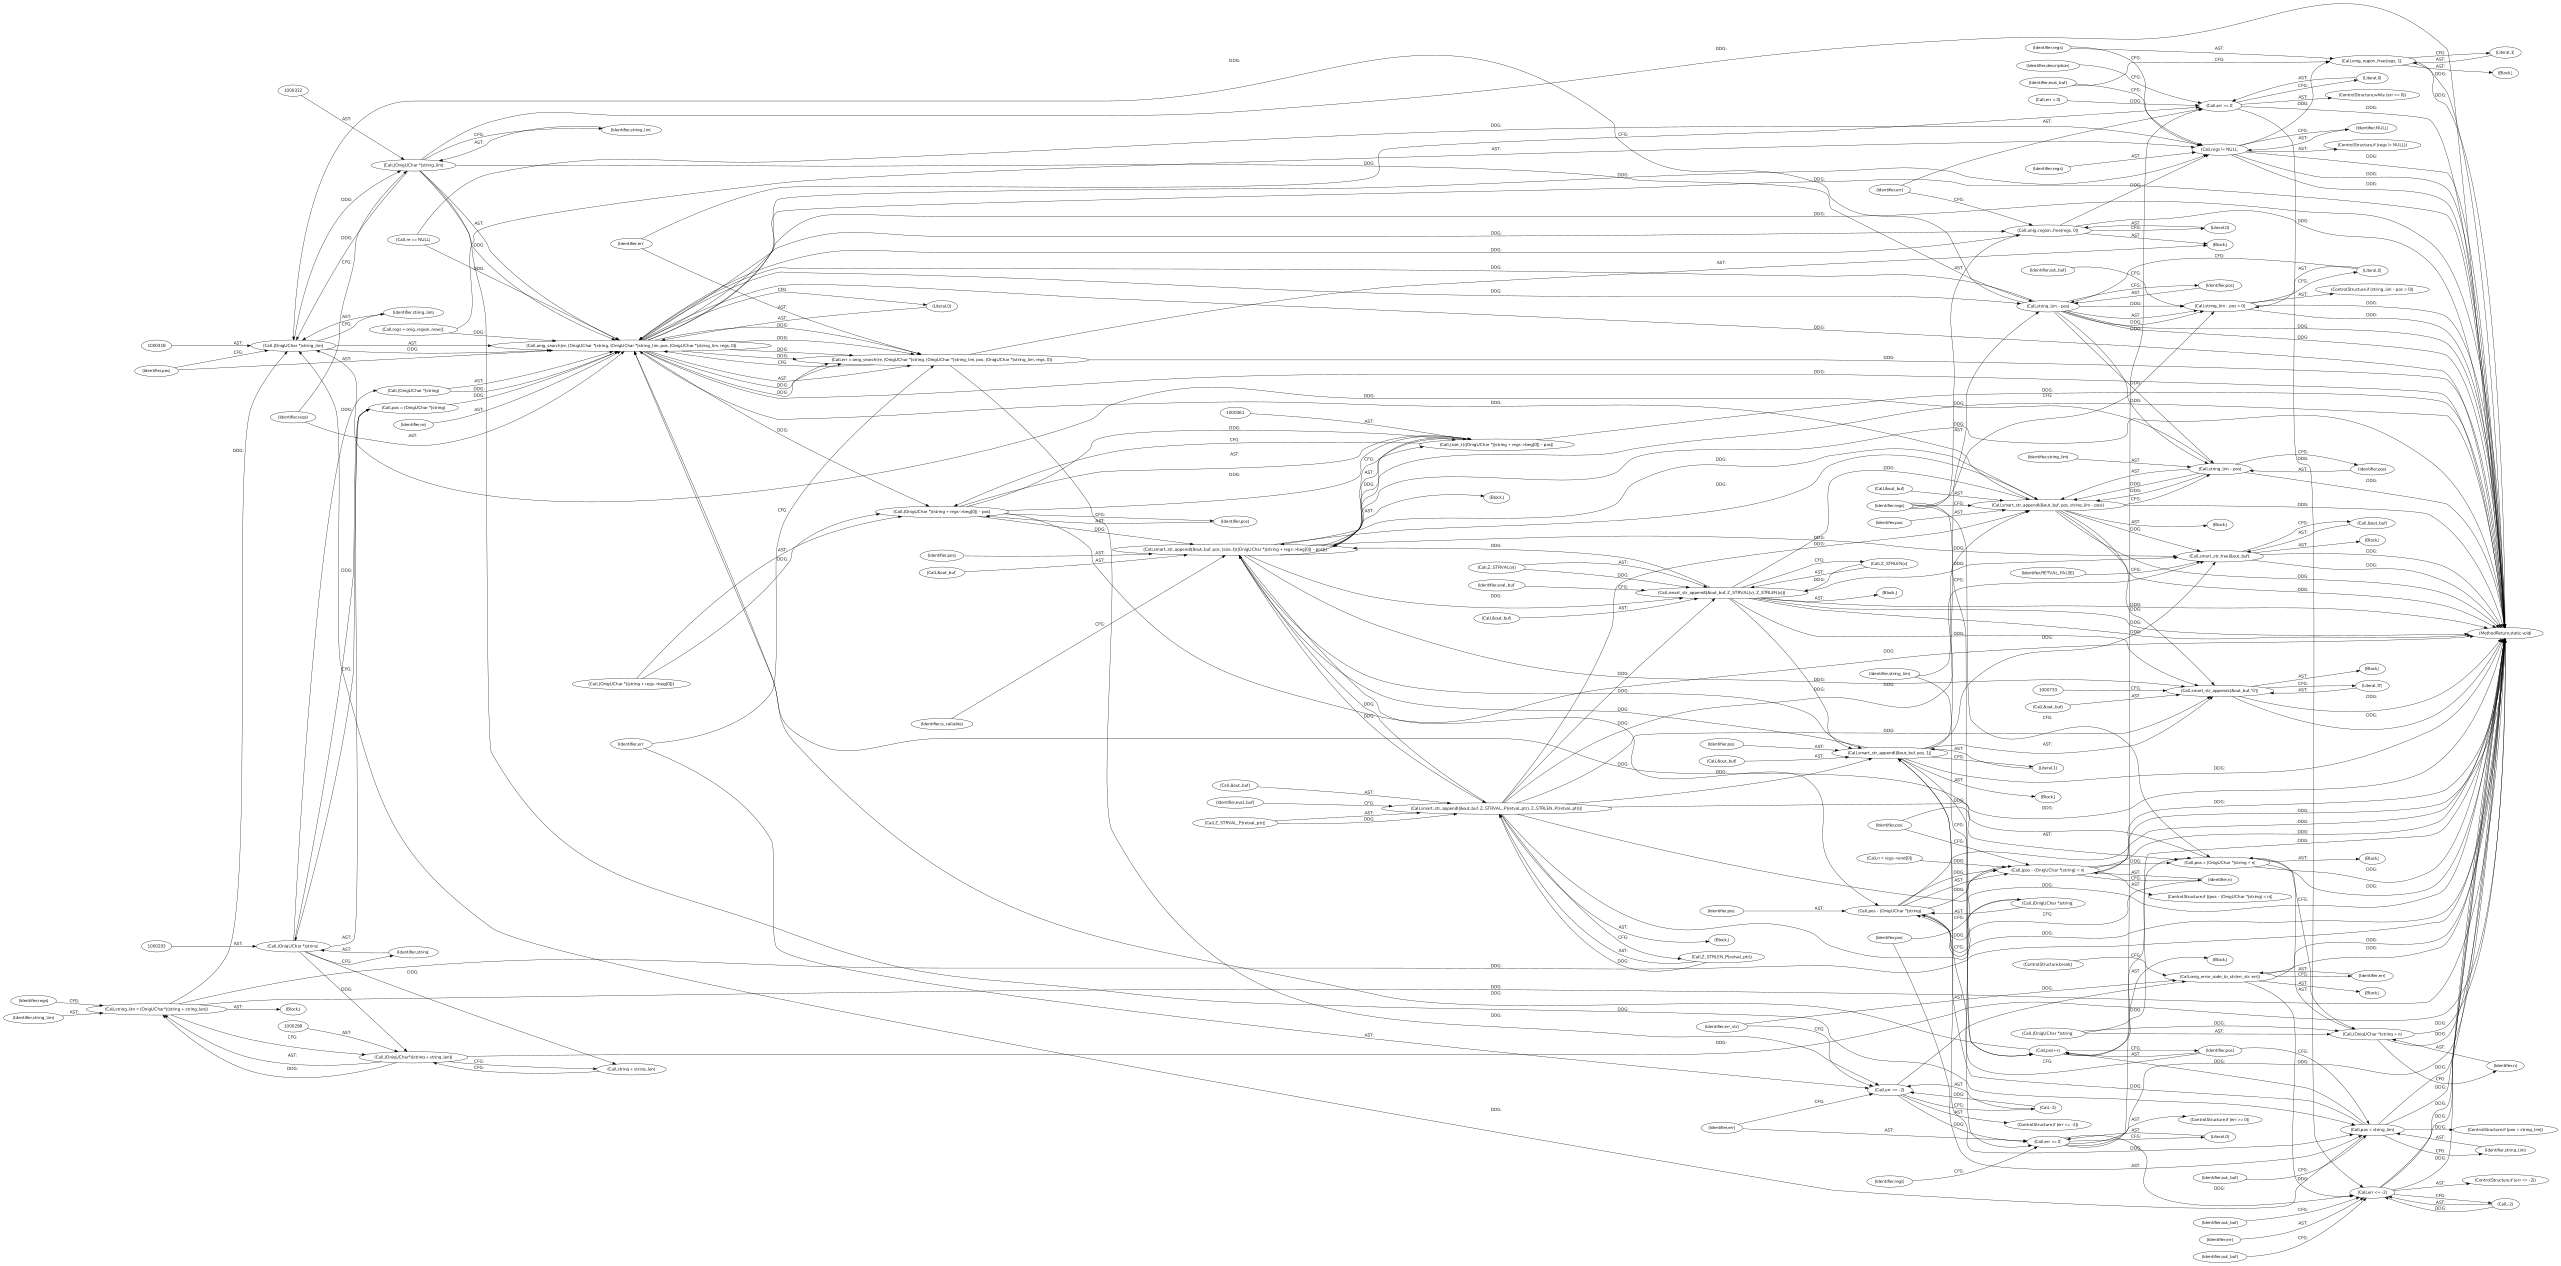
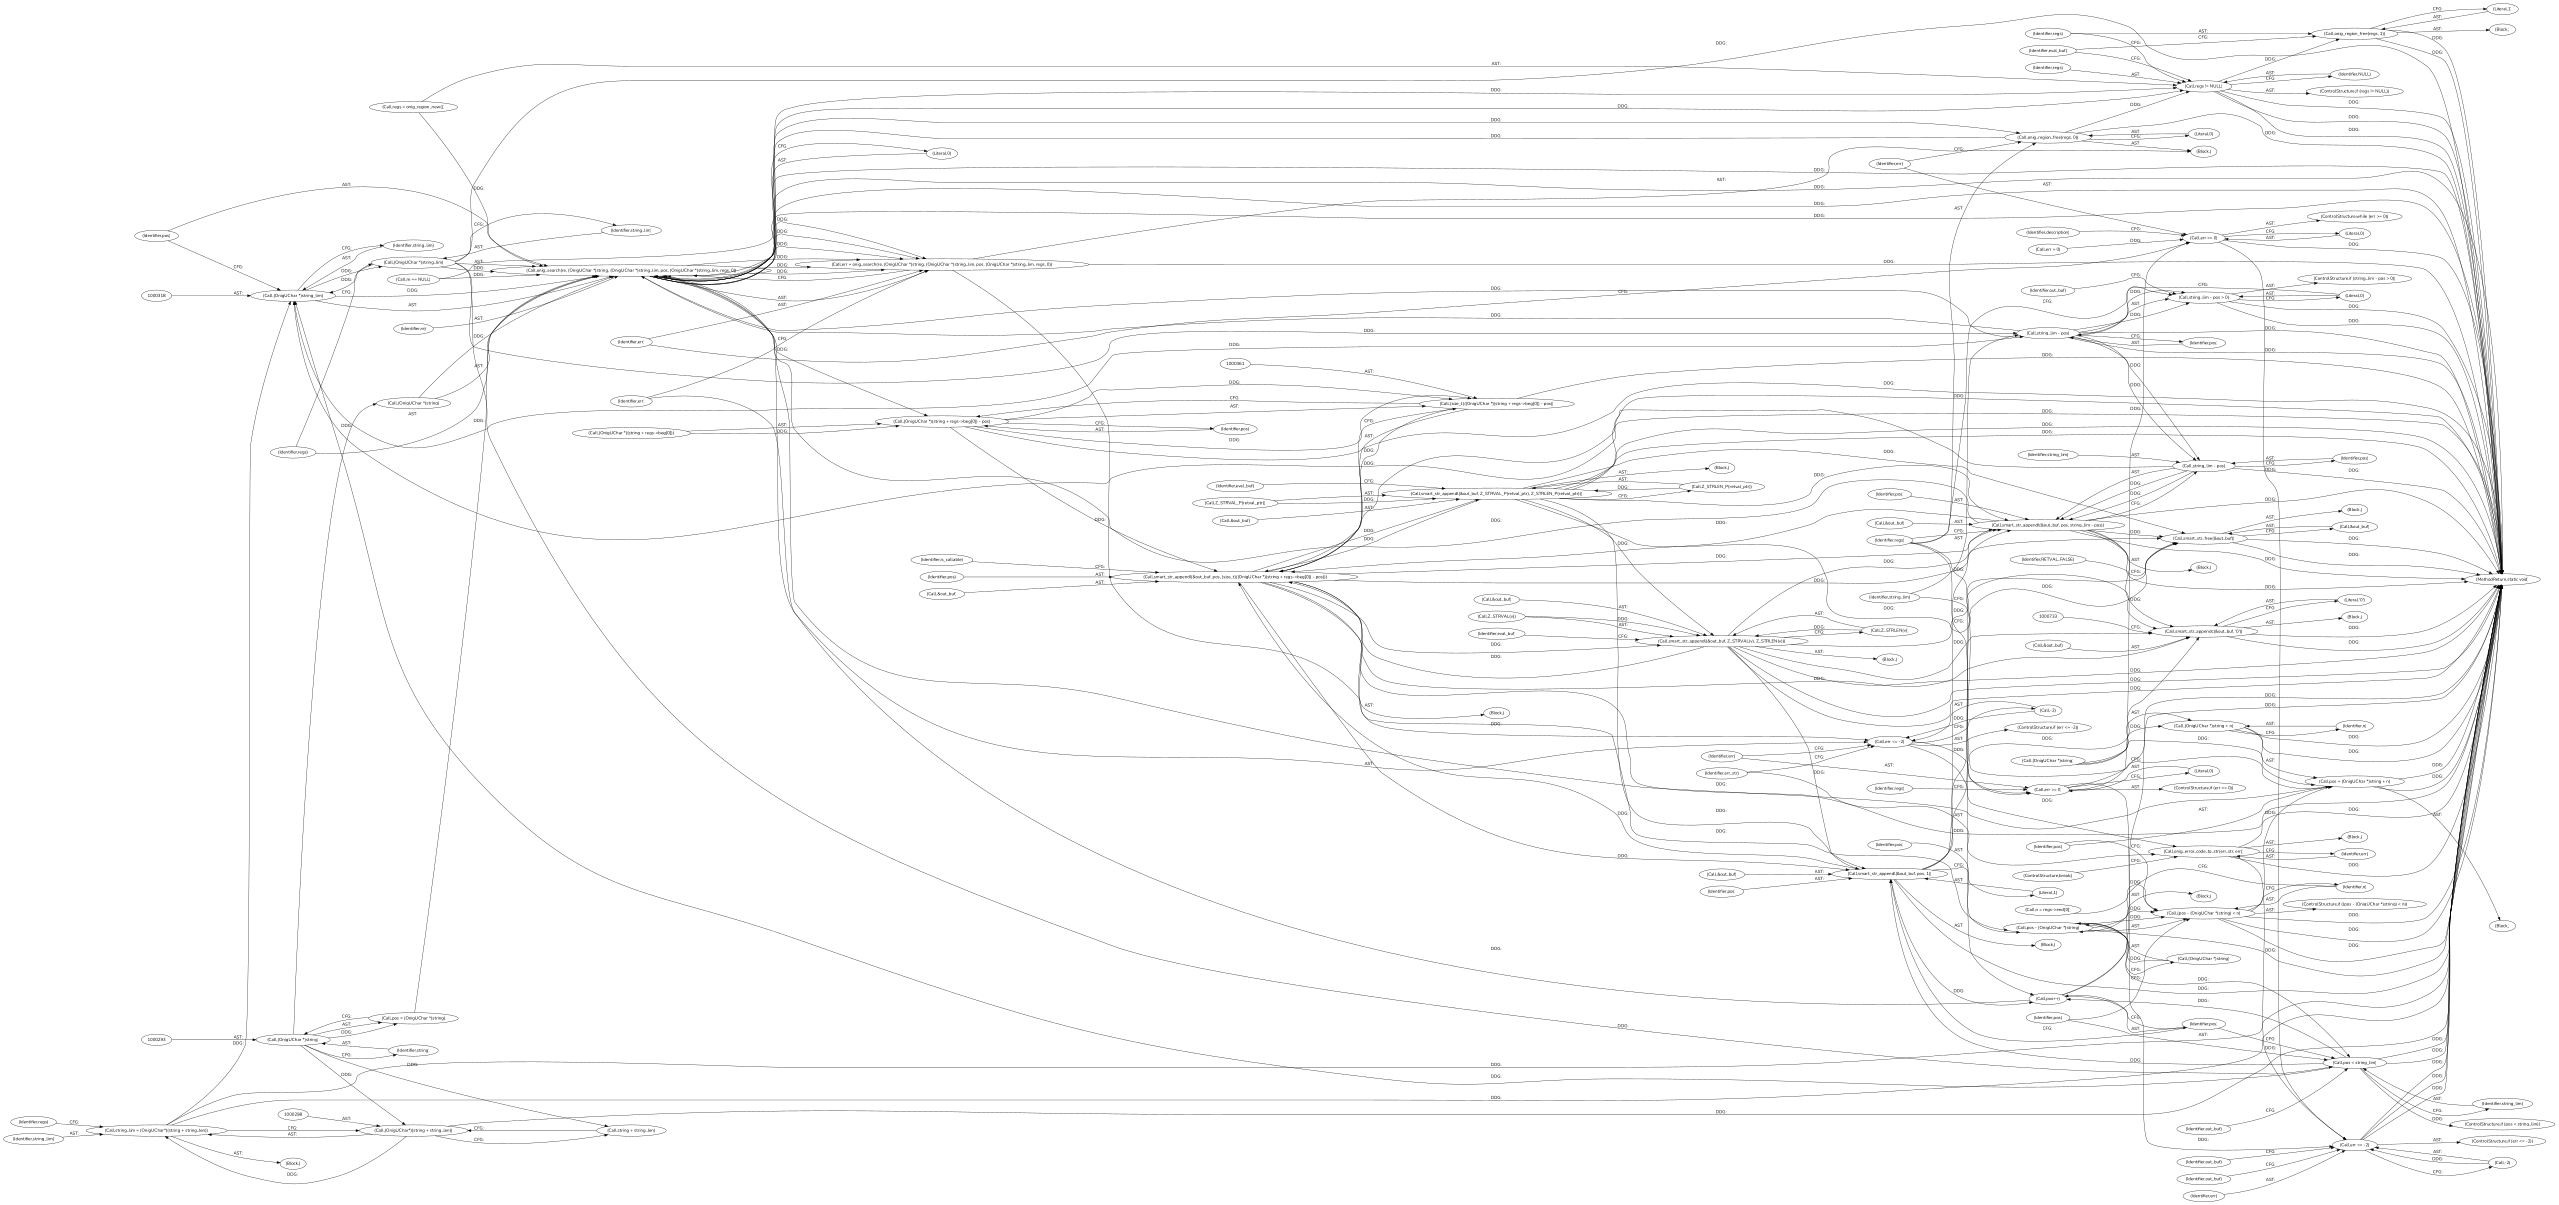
(293, 91) -> none
(2048, 744) -> (2048, 739)
(2305, 940) -> none
